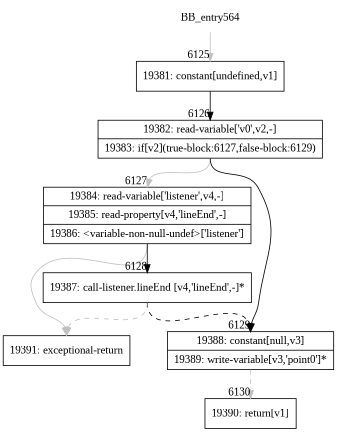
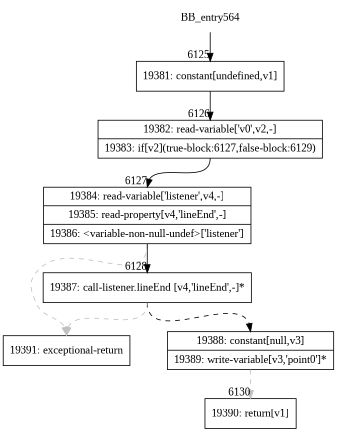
(210, 43) -> (210, 43)
(183, 173) -> (183, 173)
(271, 225) -> none
(61, 260) -> (61, 260)
